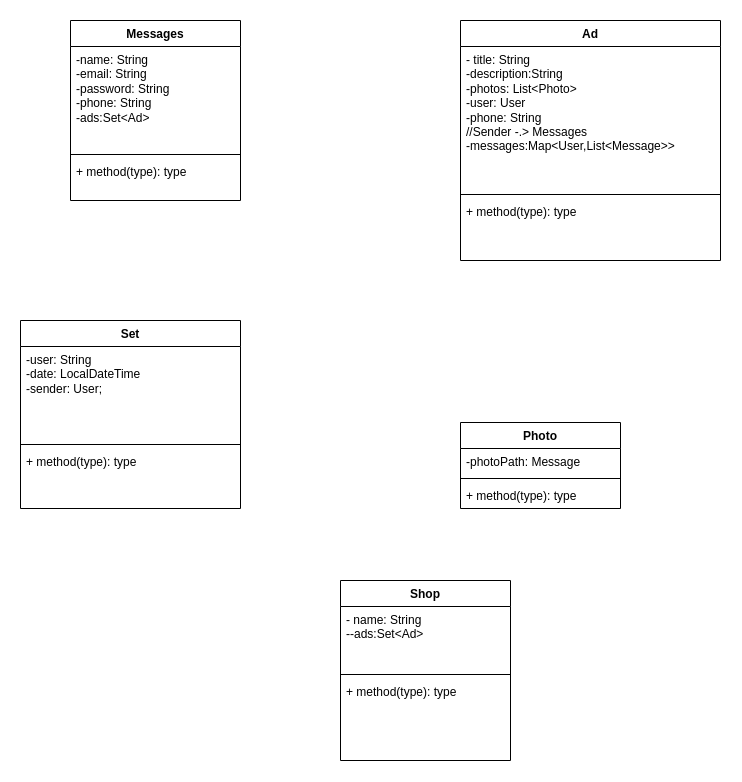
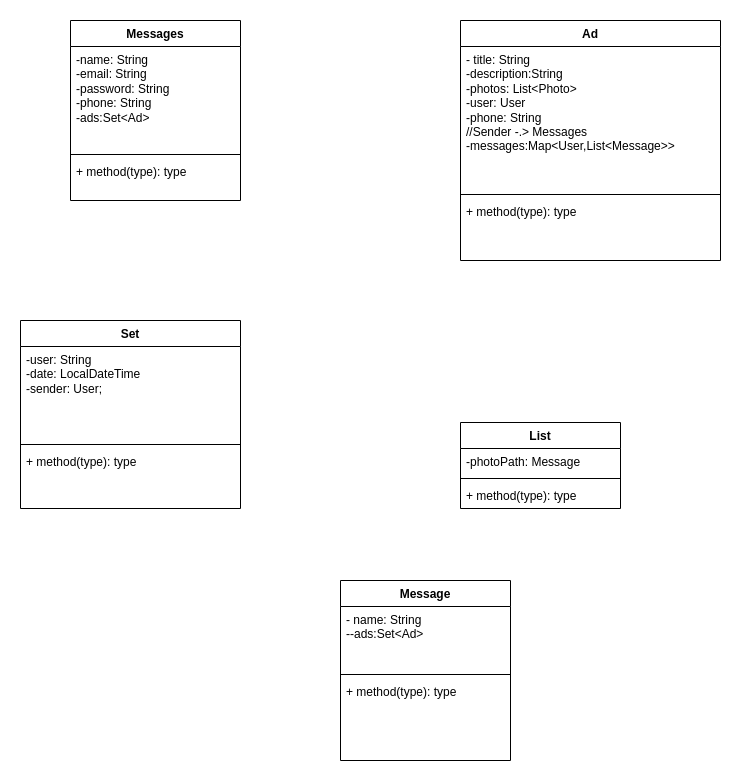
(541, 437) -> (541, 437)
(426, 595) -> (426, 595)
